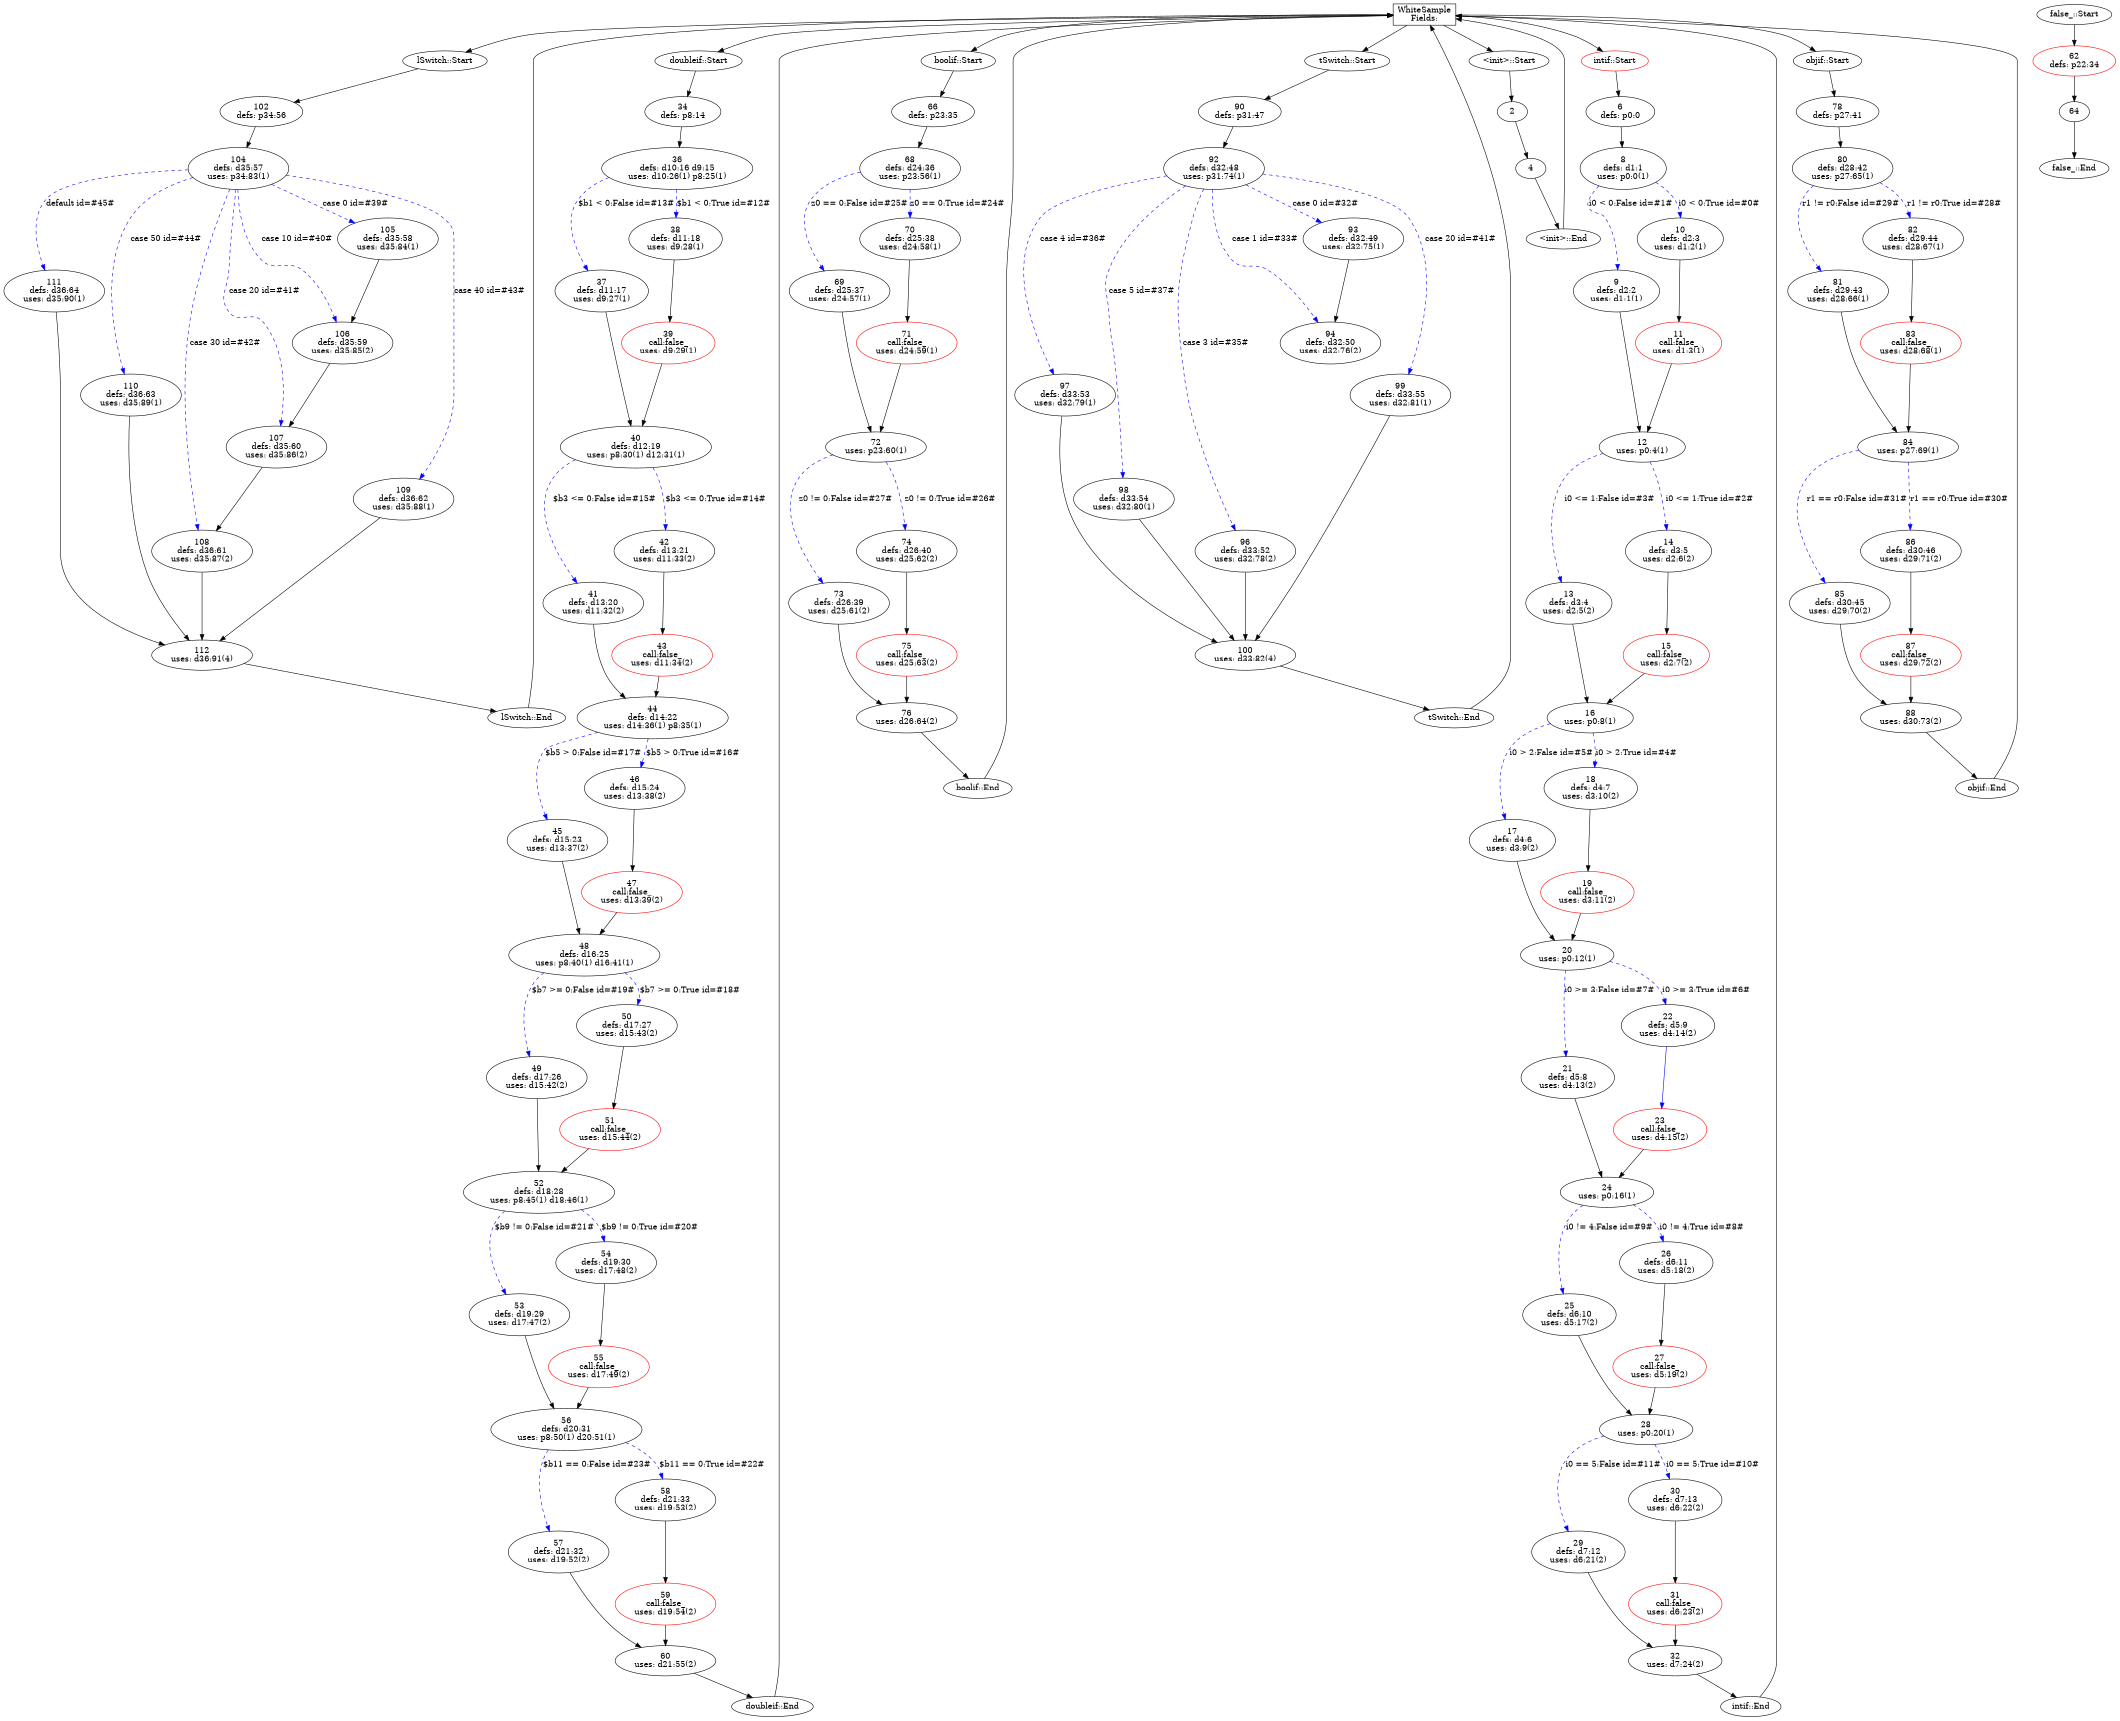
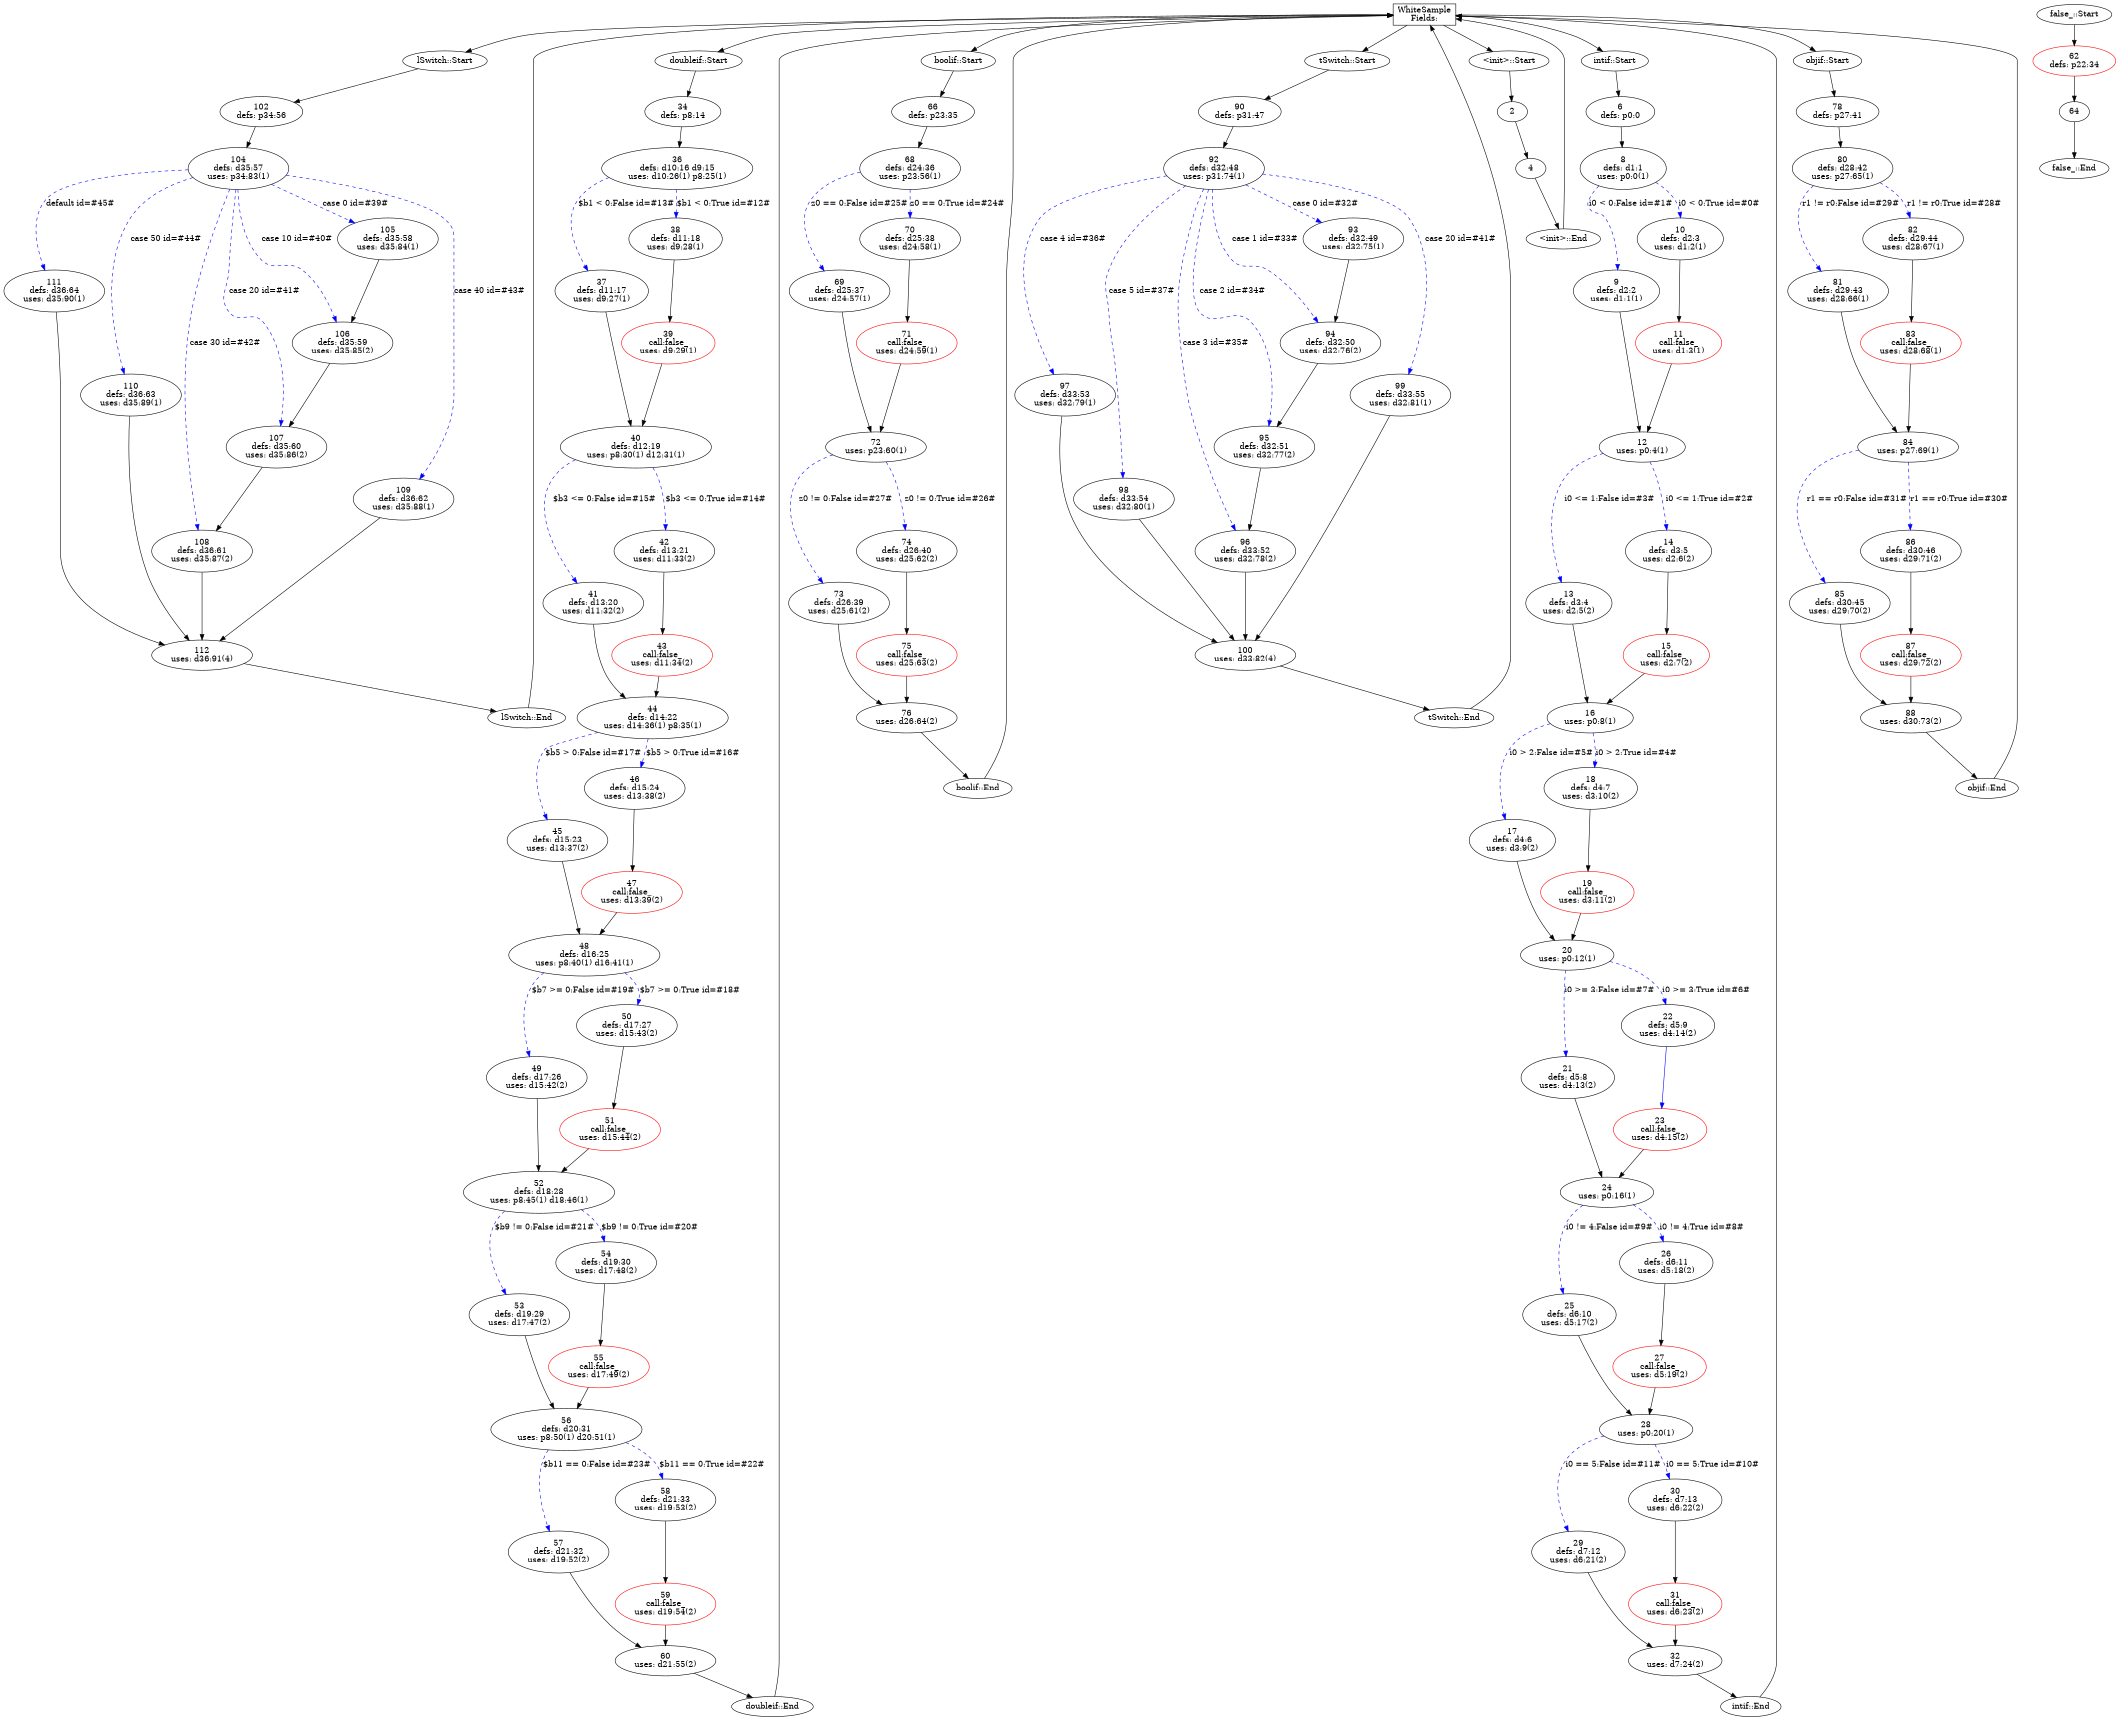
(1615, 61) -> (1615, 61)
none -> (1264, 447)
